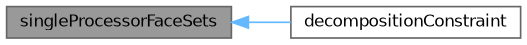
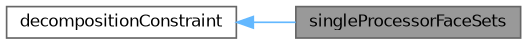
(270, 22) -> (275, 22)
